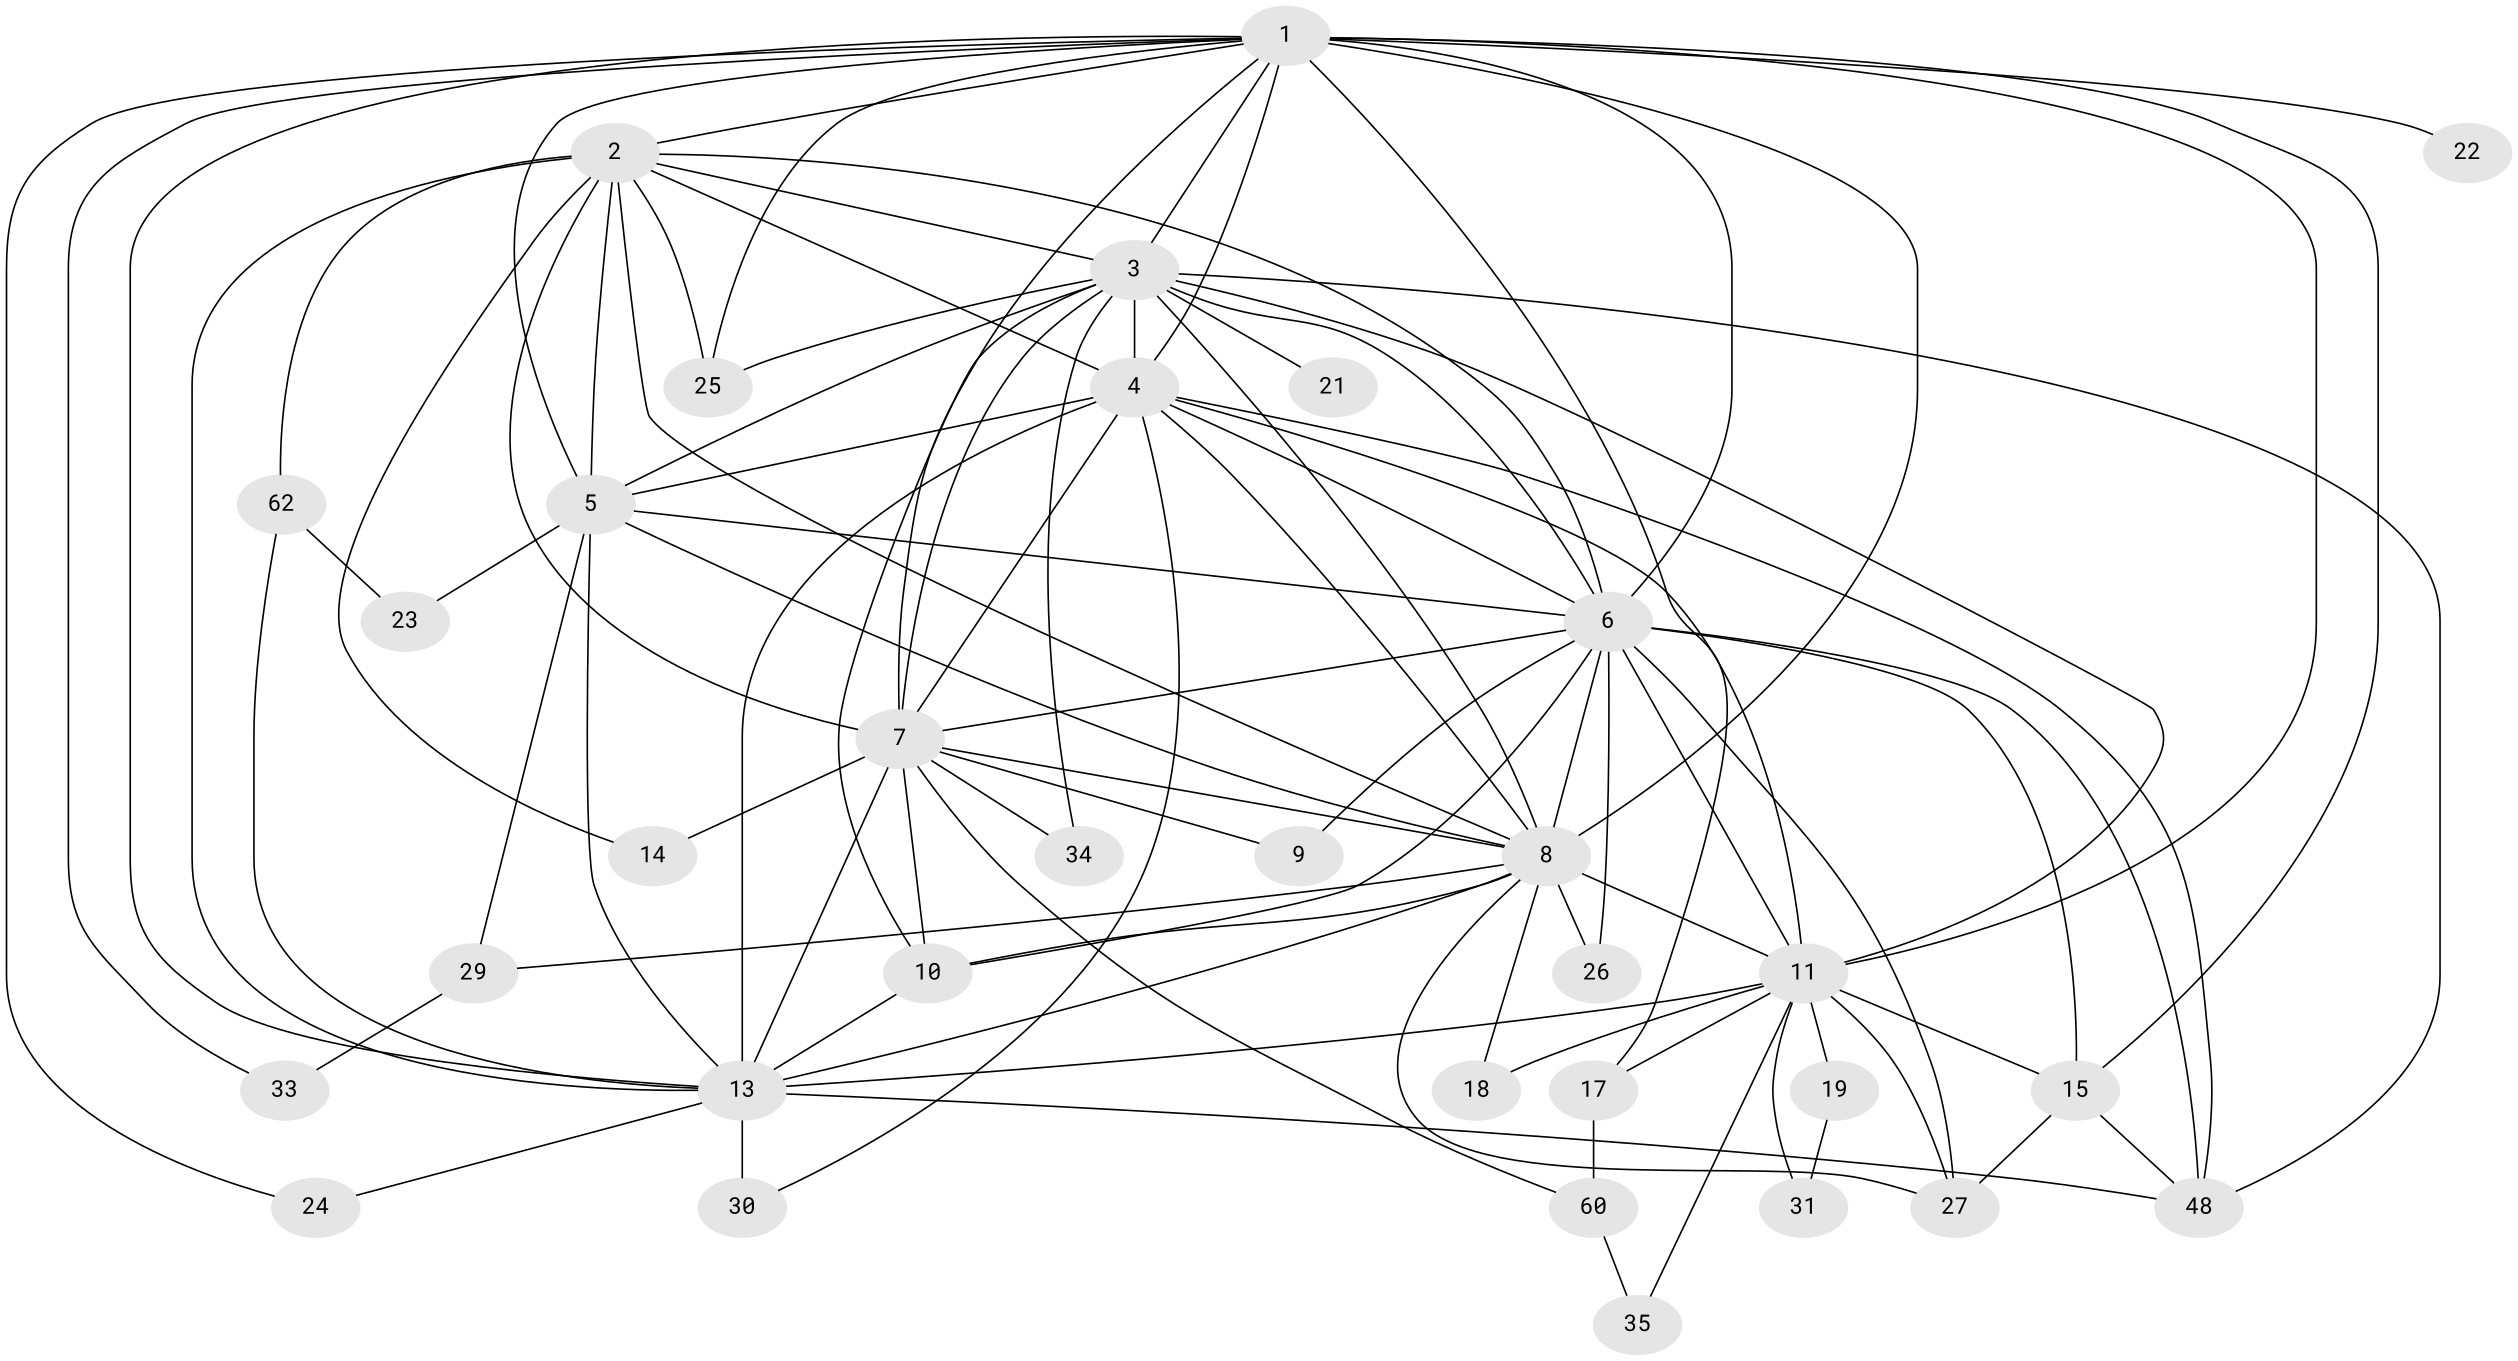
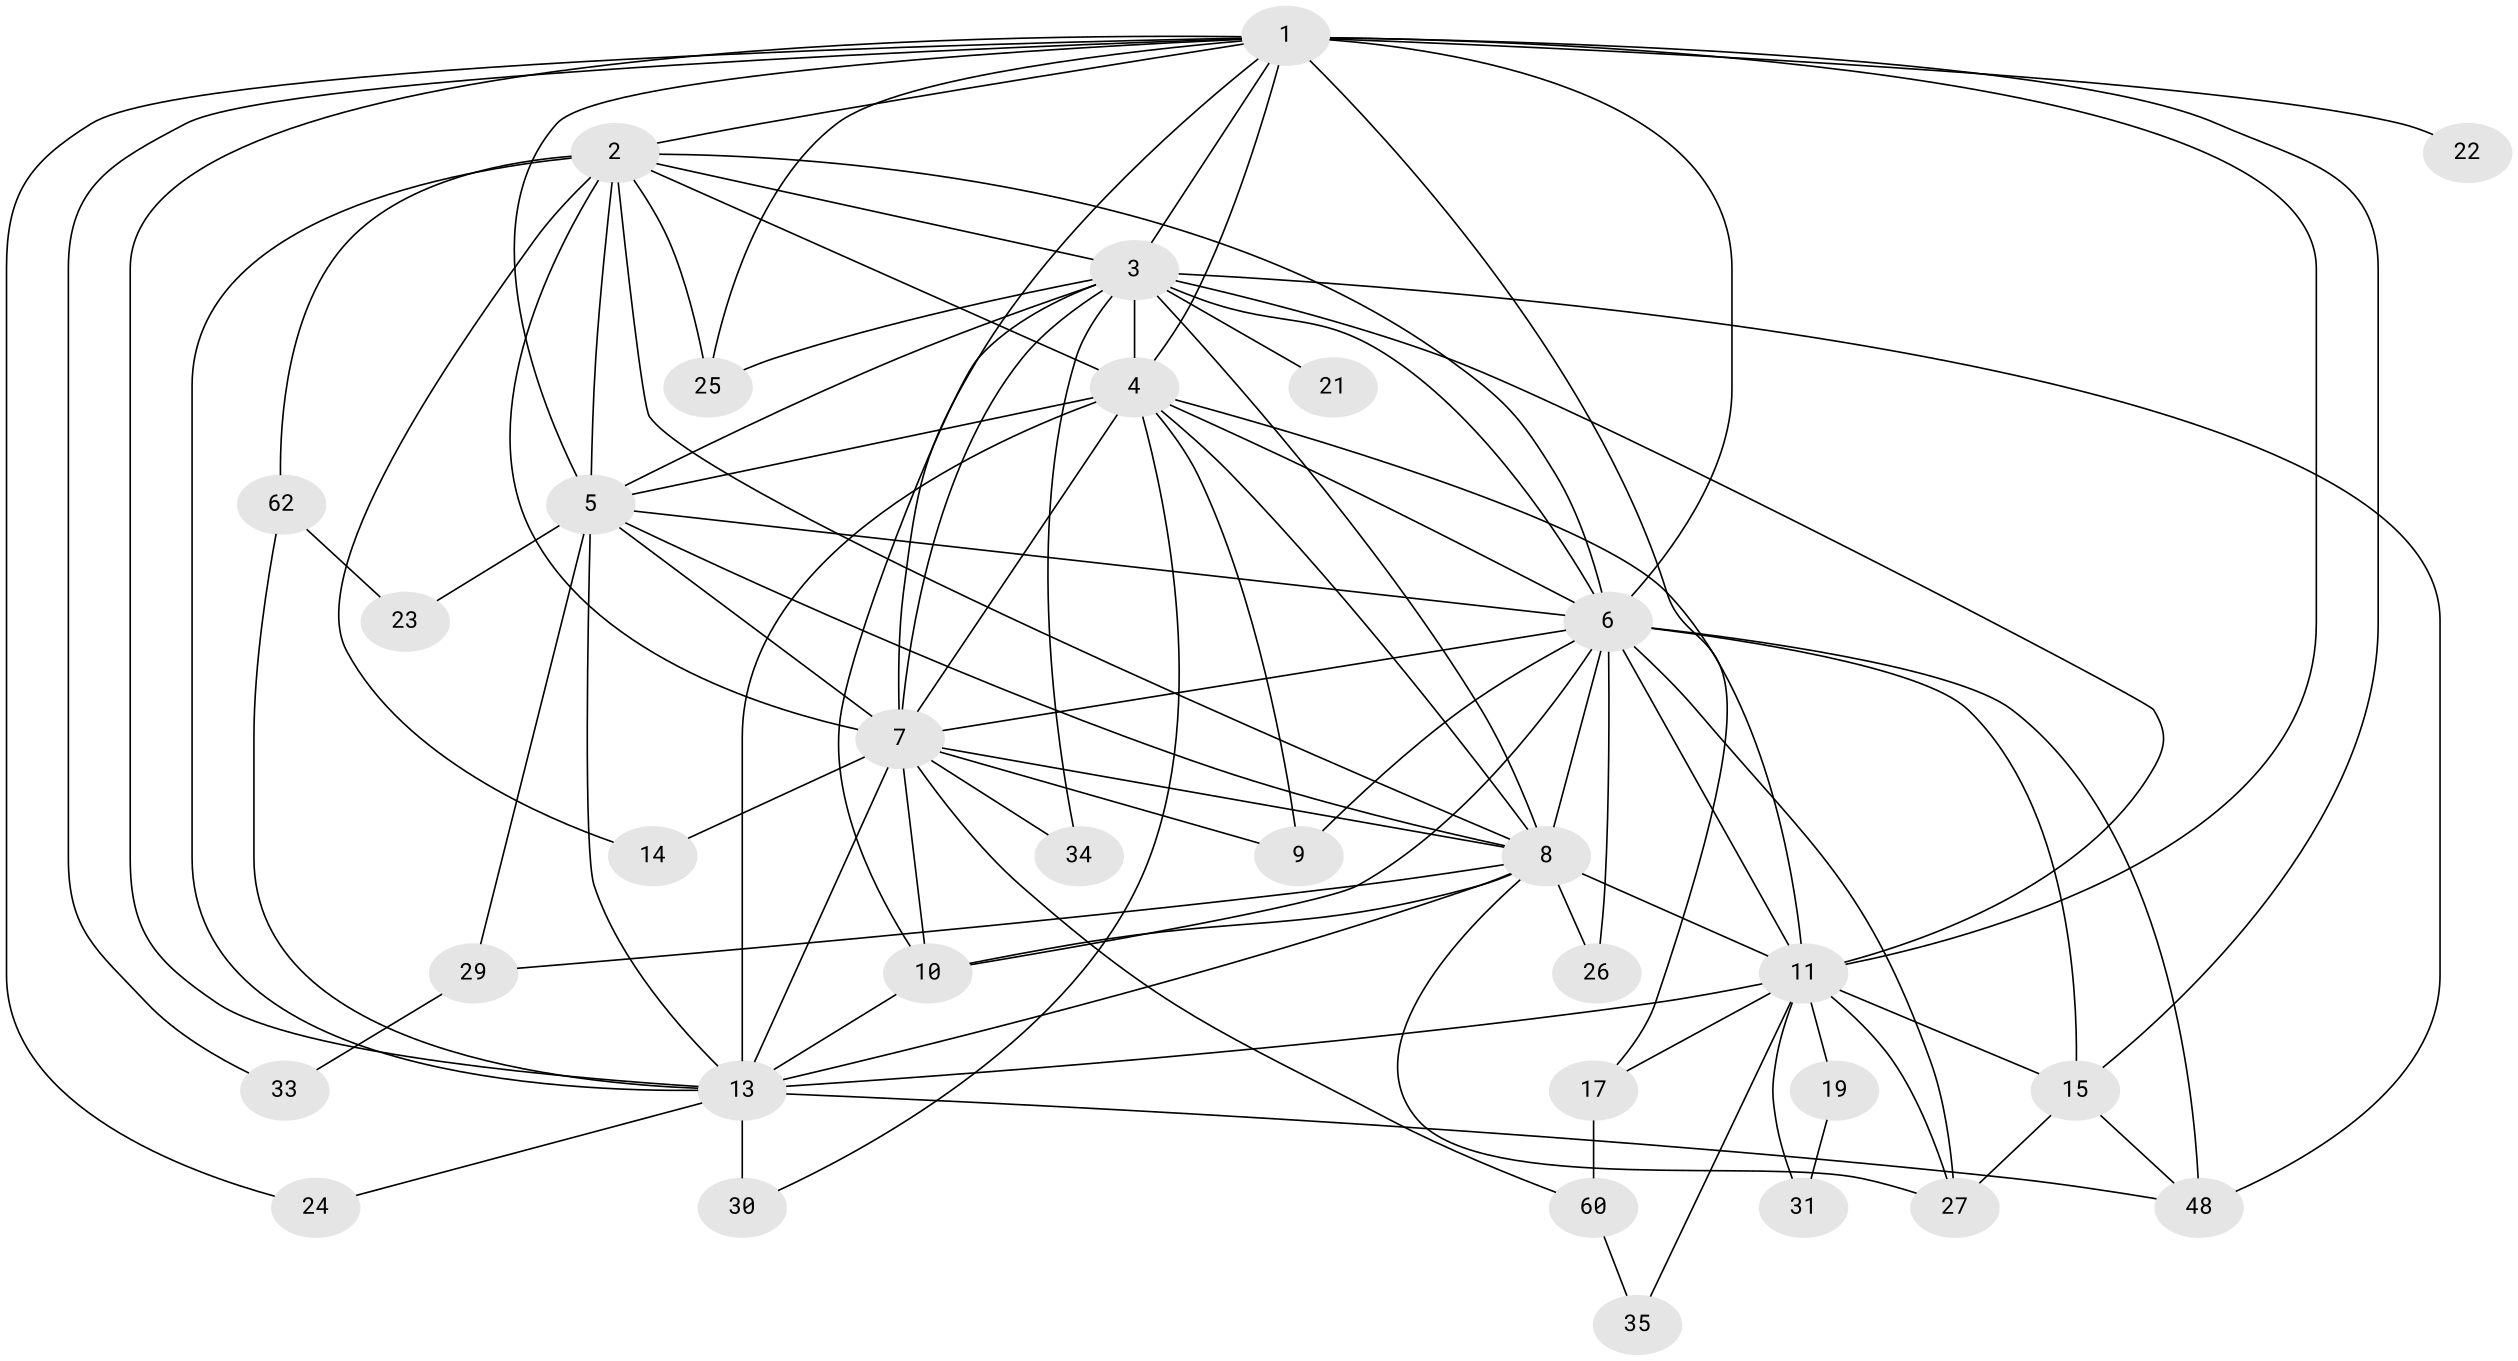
(1918, 294) -> none
(1873, 608) -> (1249, 611)
none -> (746, 622)
(1476, 1091) -> none
